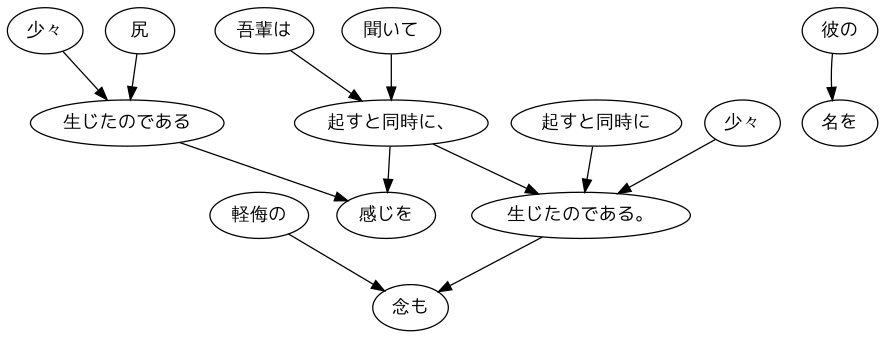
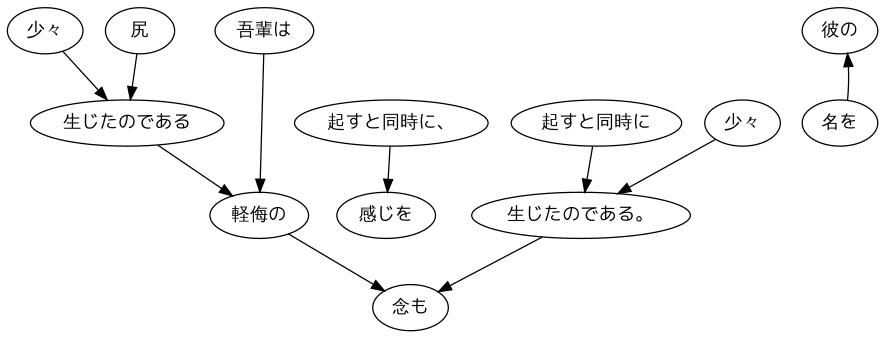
(391, 31) -> none
(831, 70) -> (849, 84)
(321, 72) -> (262, 116)
(480, 166) -> none
(257, 169) -> (190, 167)
